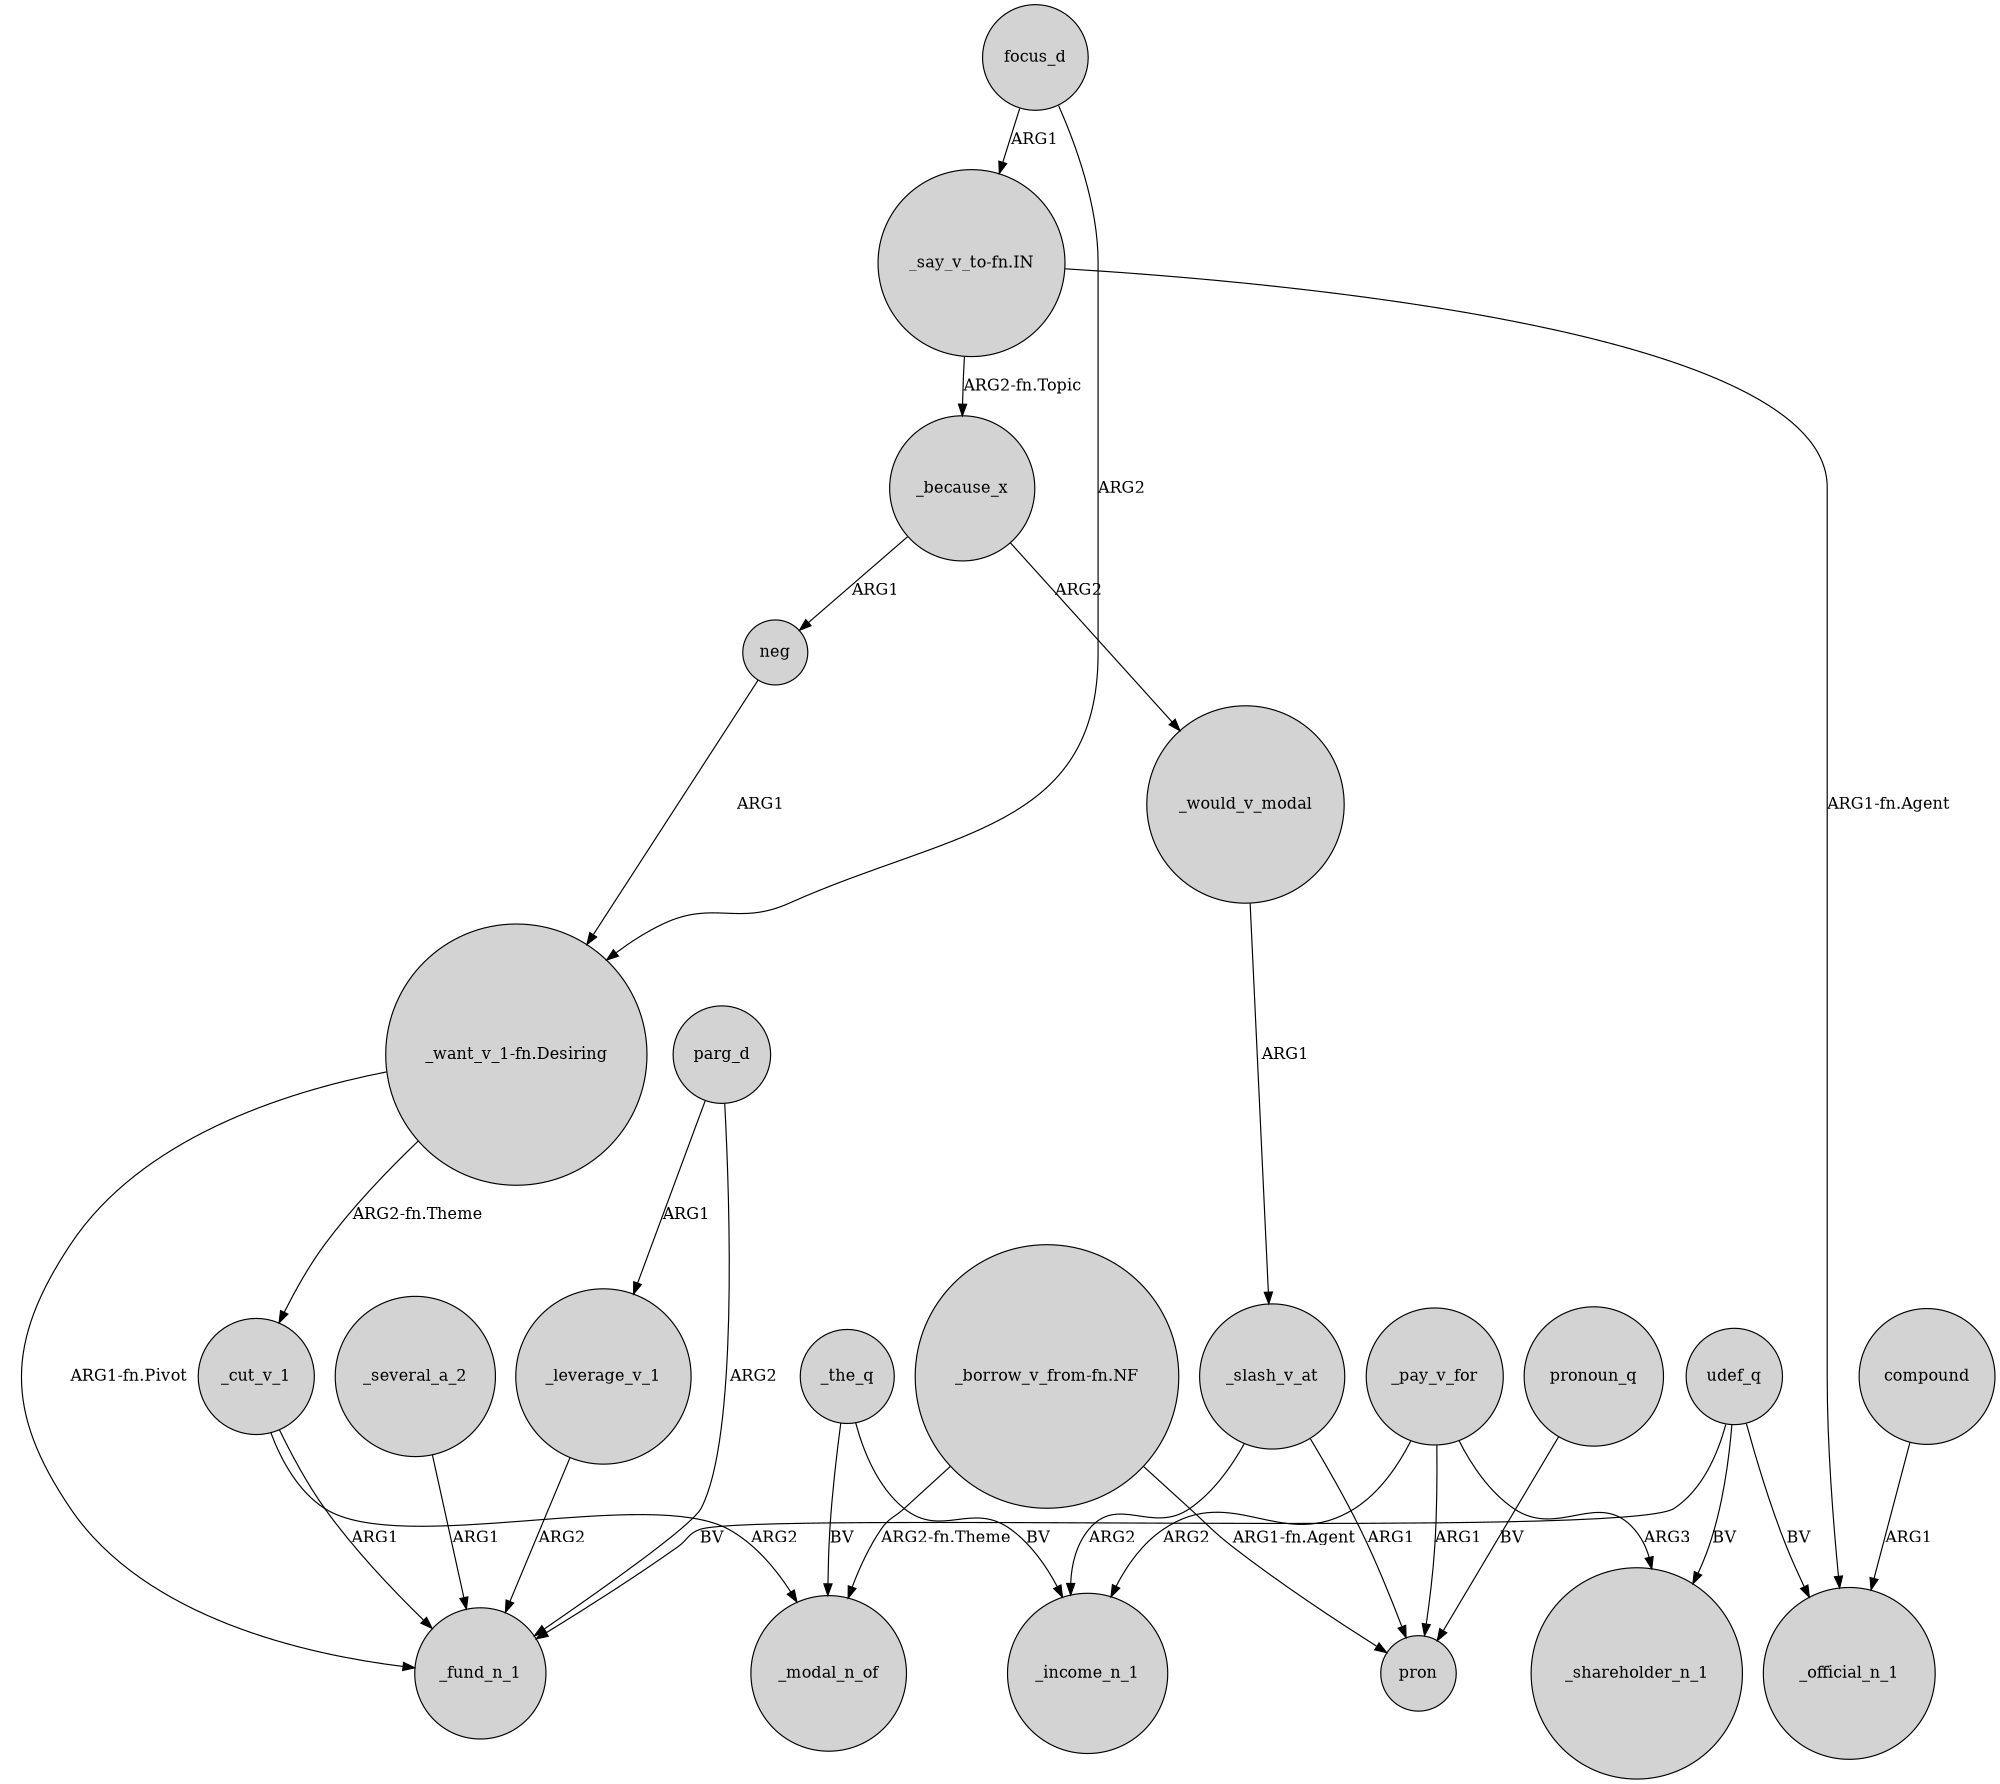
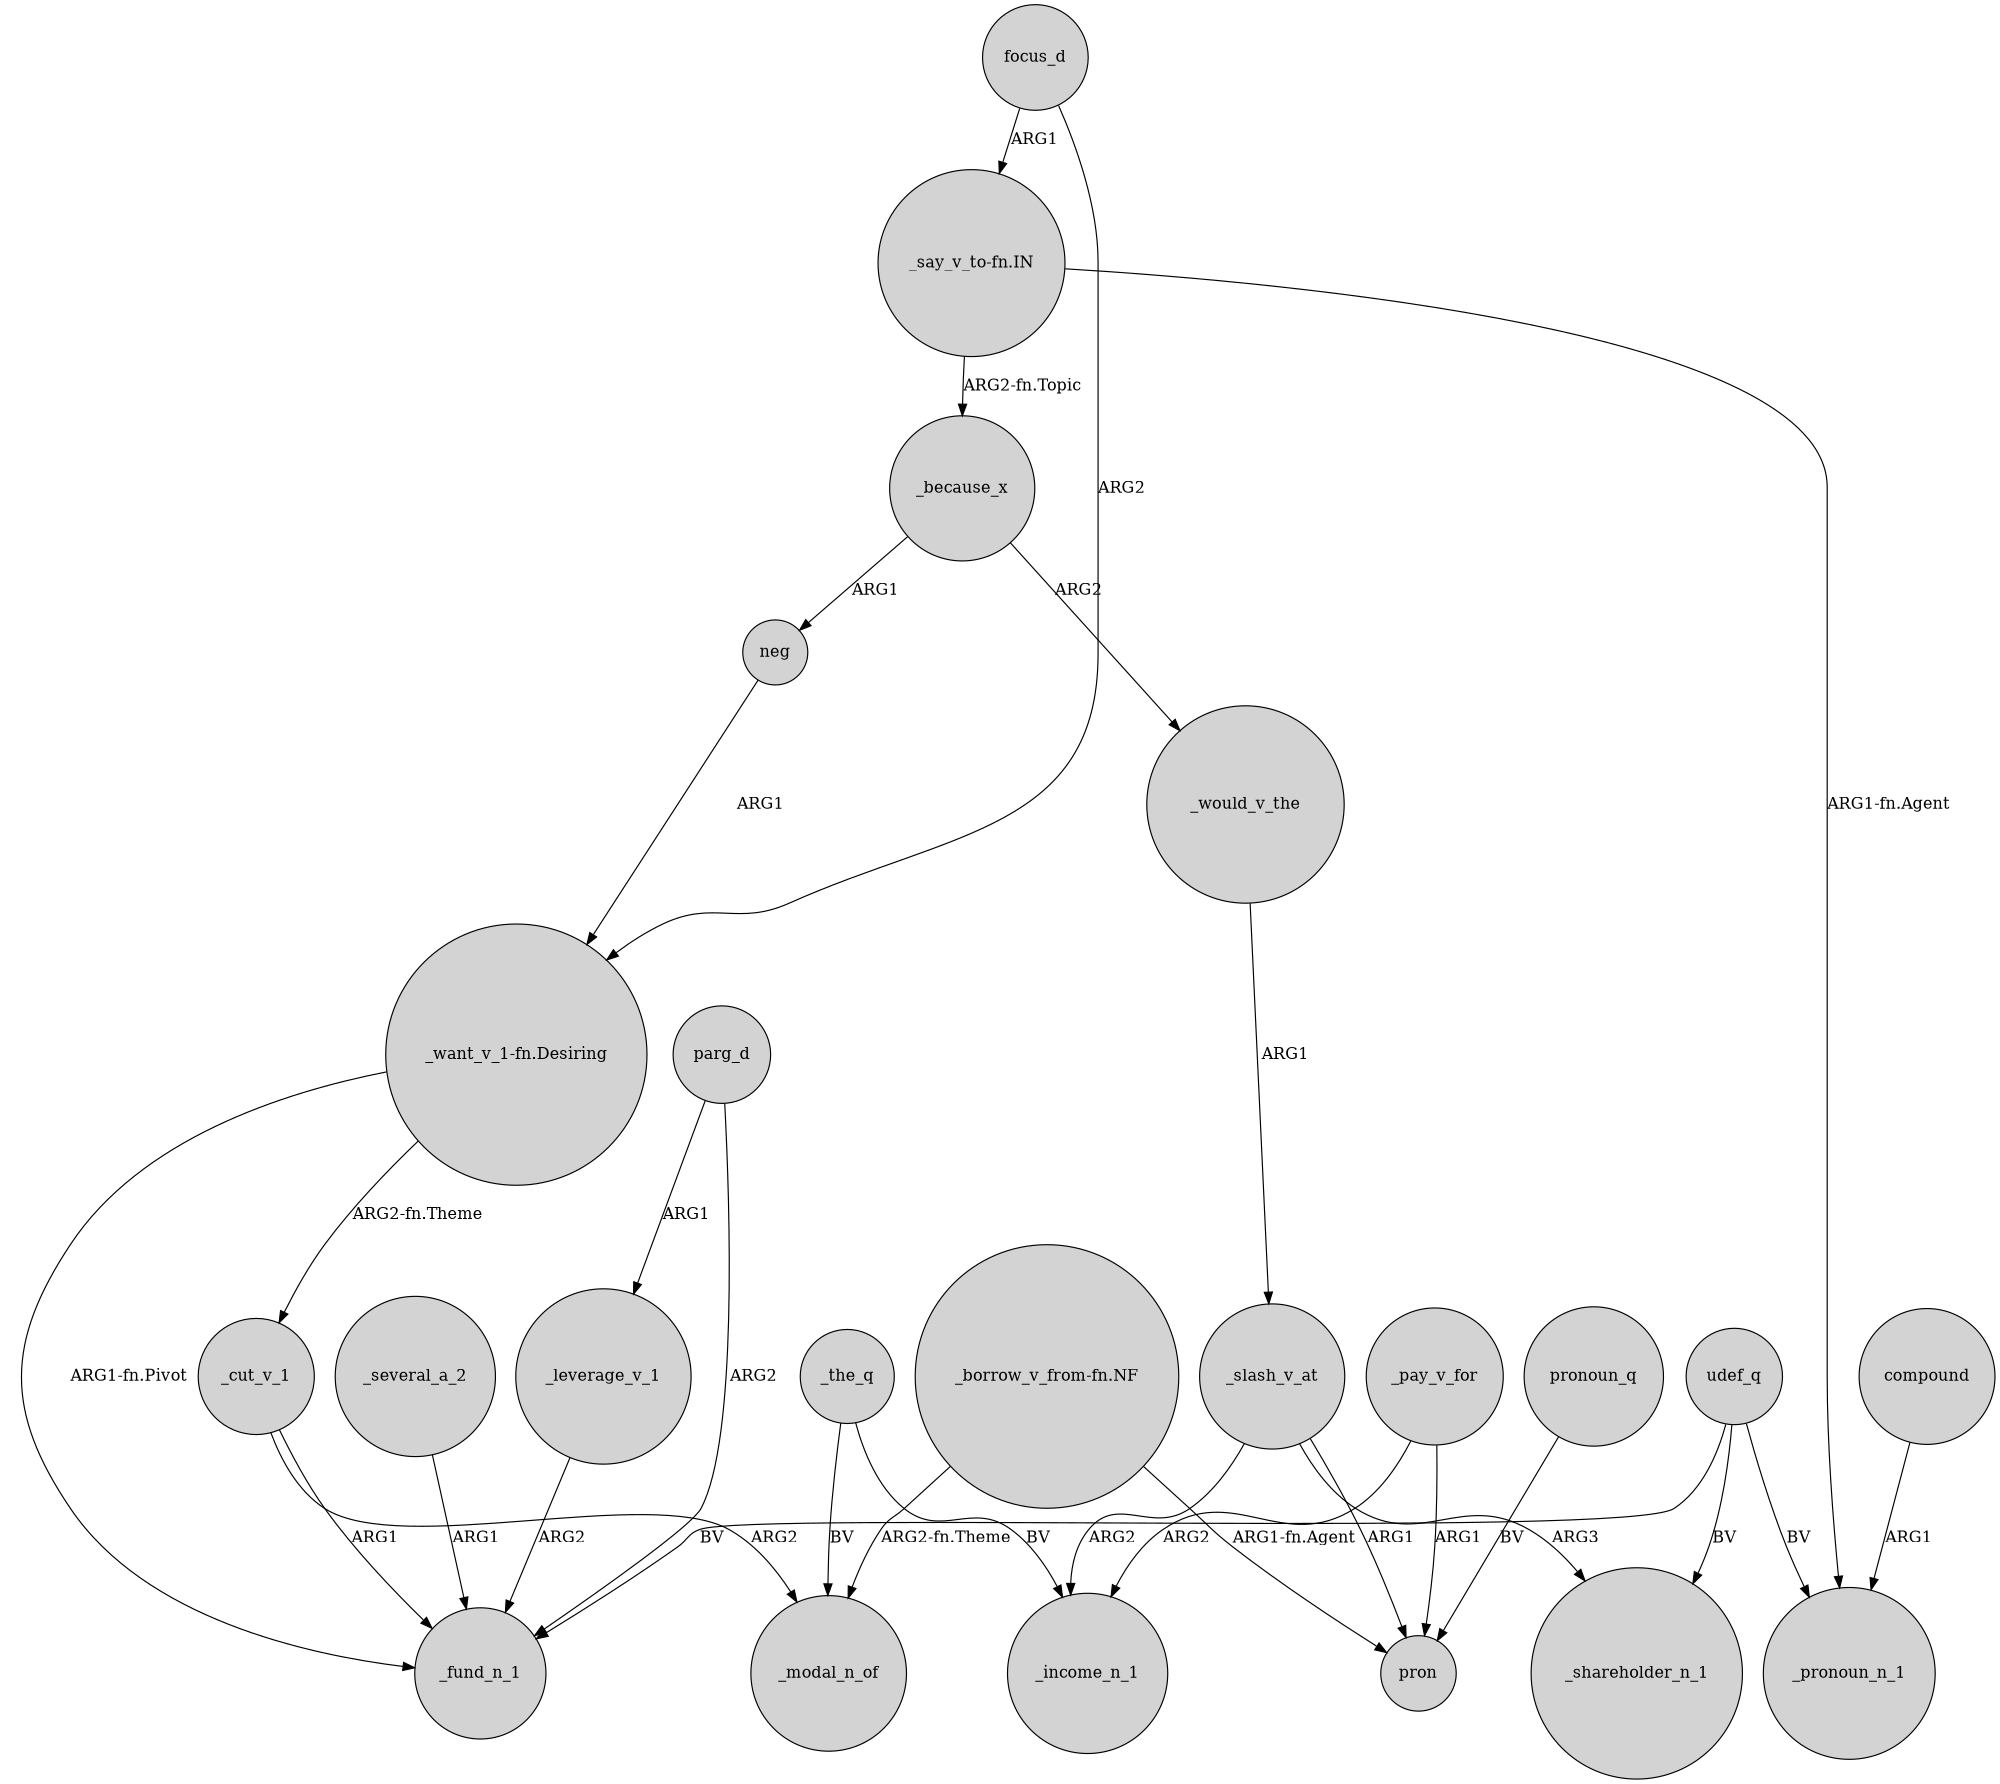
(1246, 804) -> (1246, 804)
(1524, 1513) -> (1367, 1514)
(1849, 1673) -> (1849, 1673)
